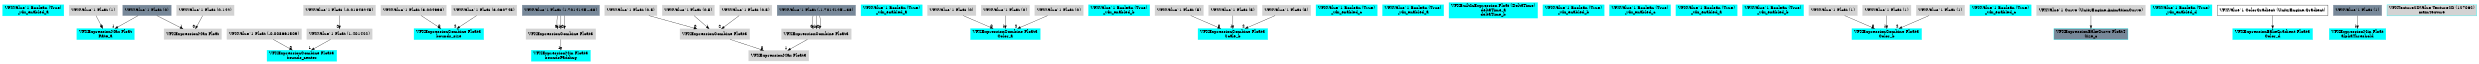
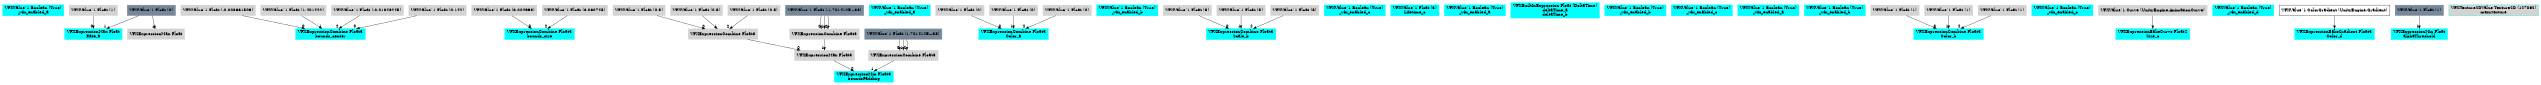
none -> (1415, 10)
(200, 21) -> (388, 22)
(340, 21) -> (350, 21)
(2091, 34) -> (2153, 34)
none -> (843, 65)
